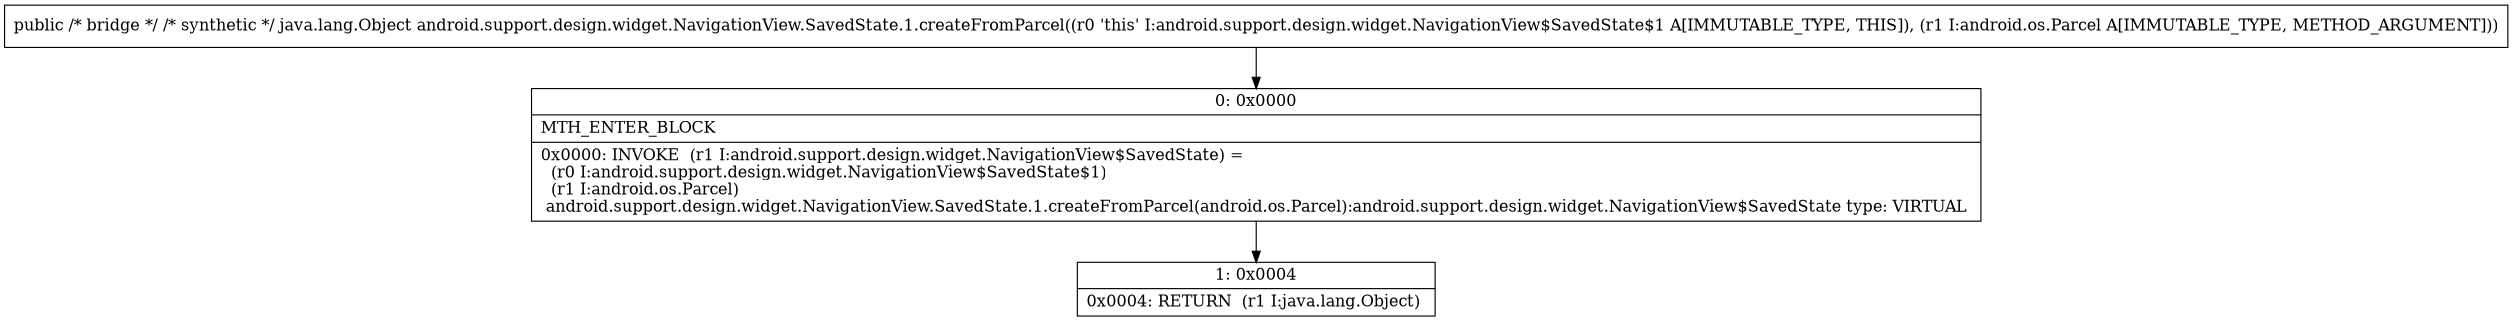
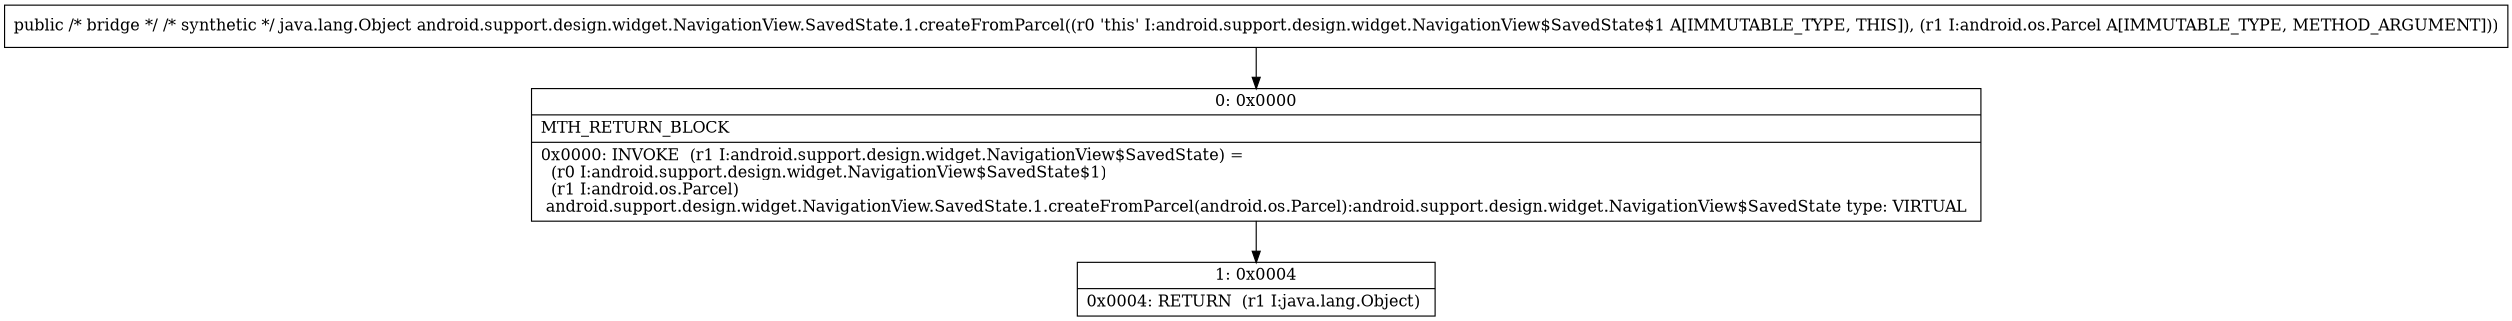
(629, 128) -> (636, 128)
